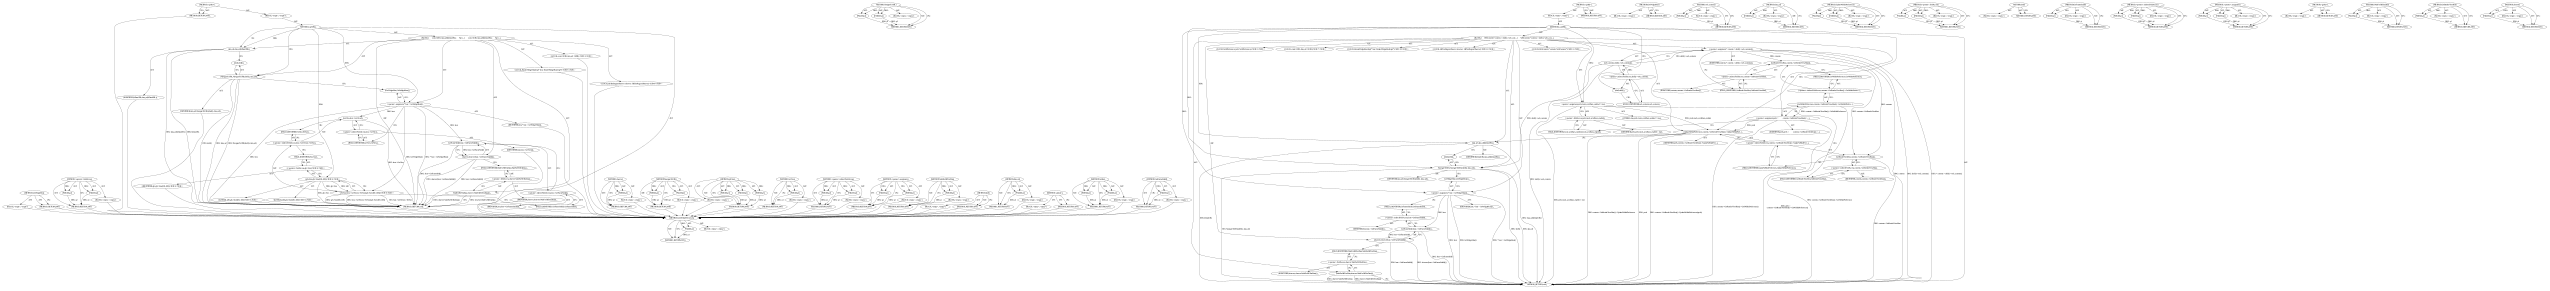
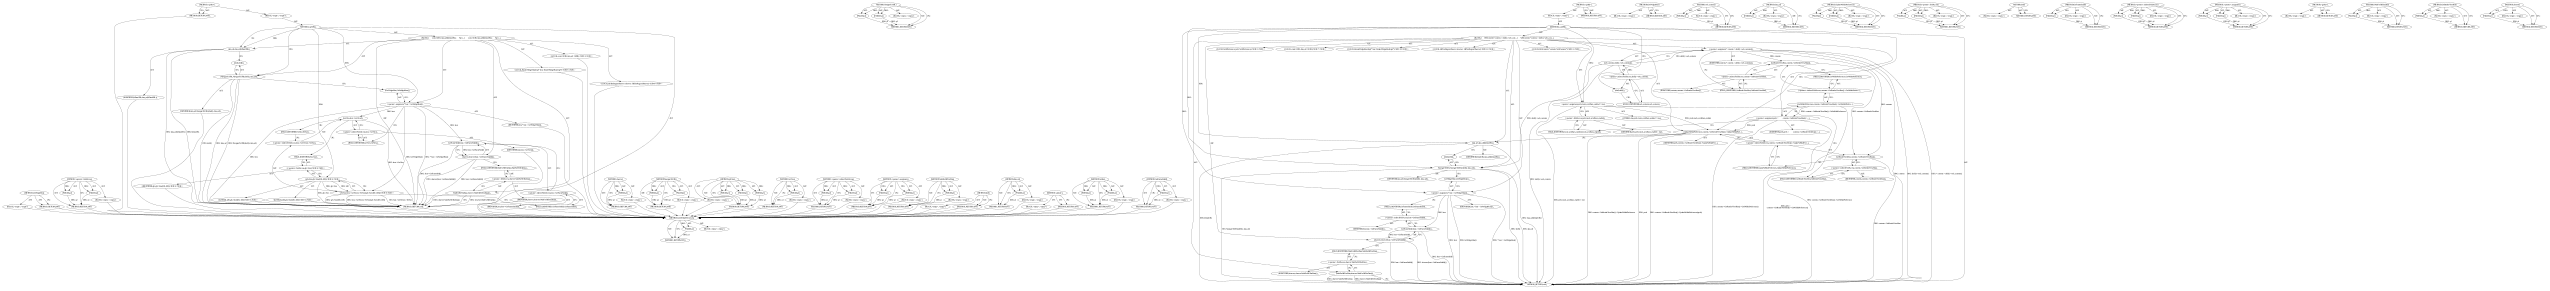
(291, 138) -> none
(300, 150) -> (330, 137)
